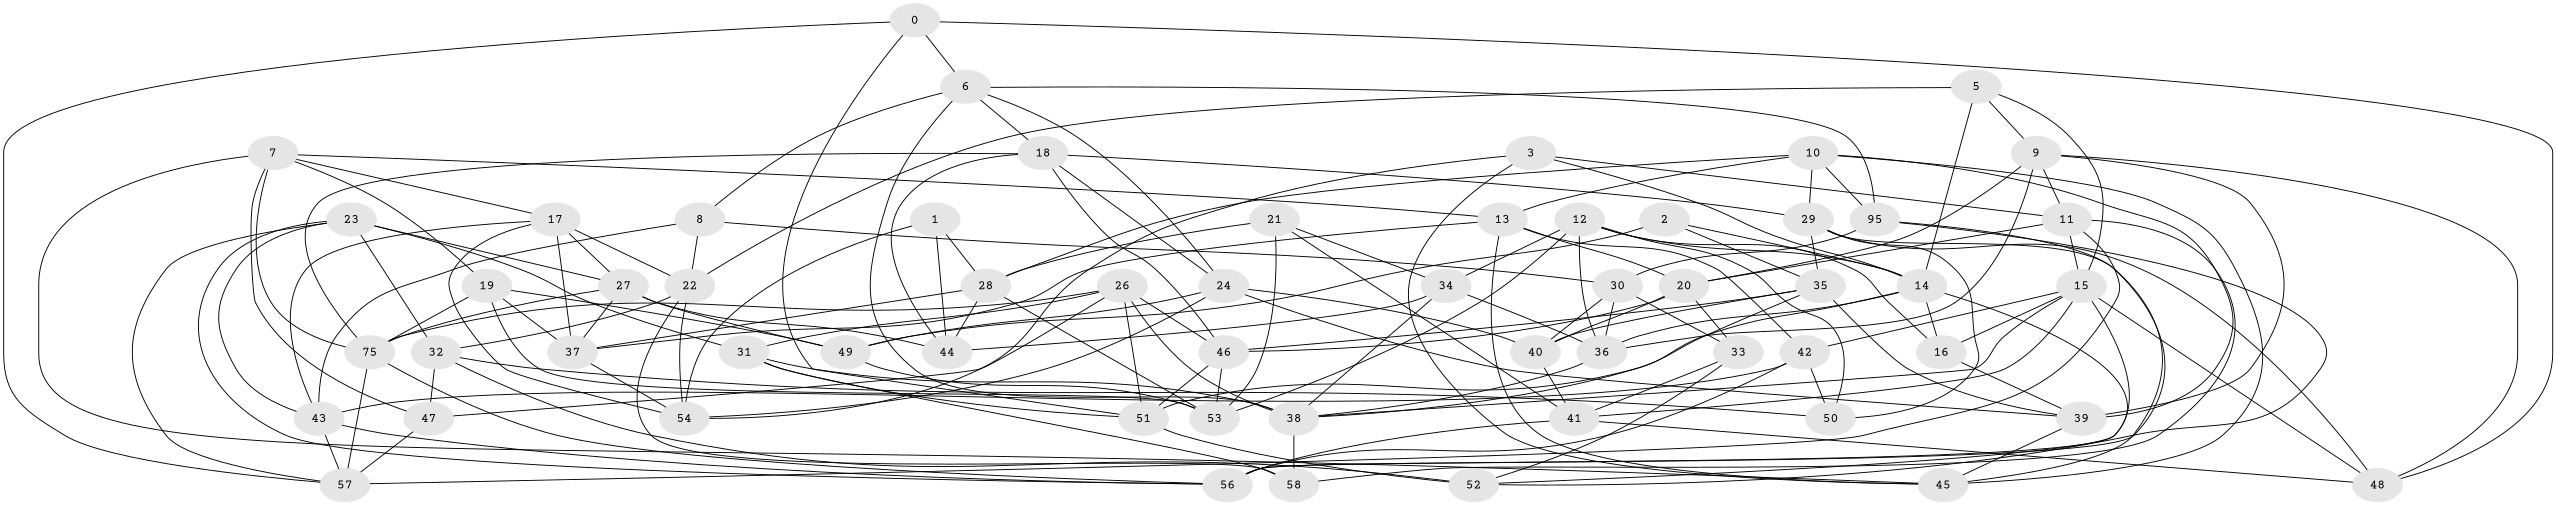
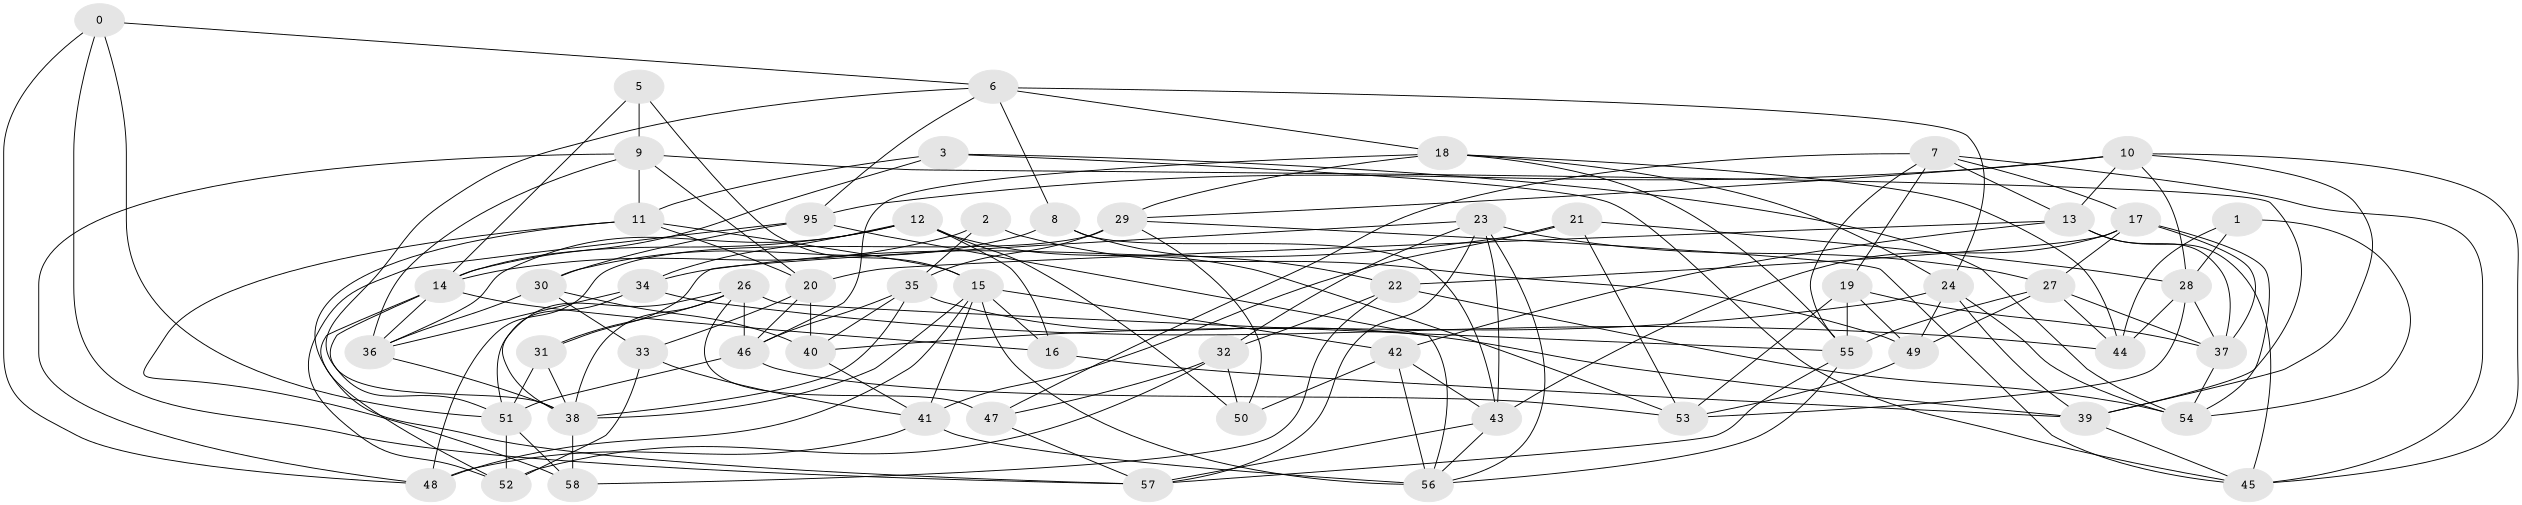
(1313, 103) -> none
(370, 352) -> (1847, 352)
(1020, 418) -> (539, 452)
